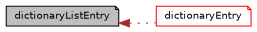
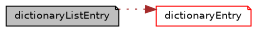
(143, 23) -> (132, 9)
